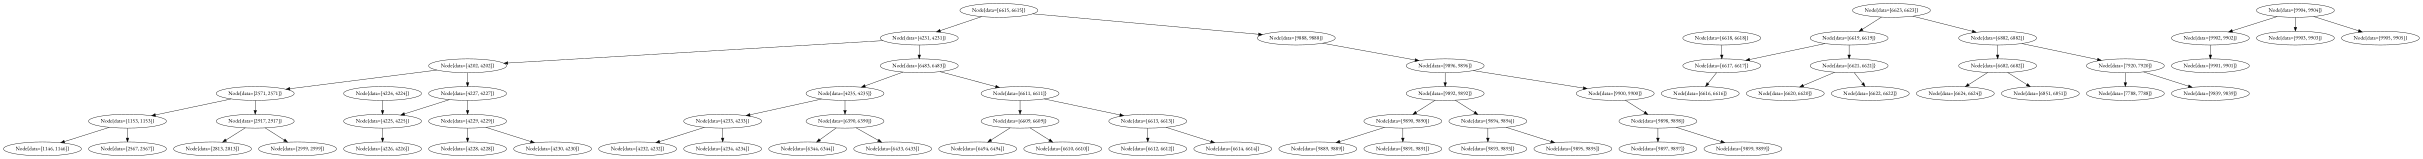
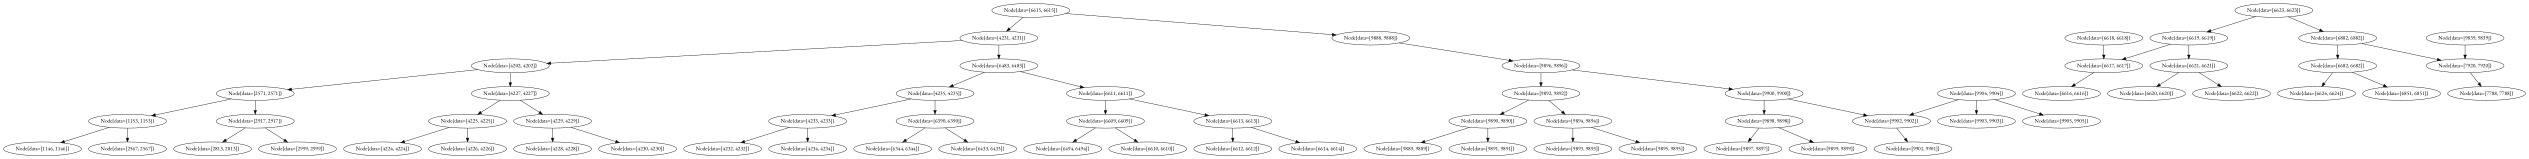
(2166, 79) -> (2465, 50)
(383, 105) -> (427, 134)
none -> (1826, 107)
